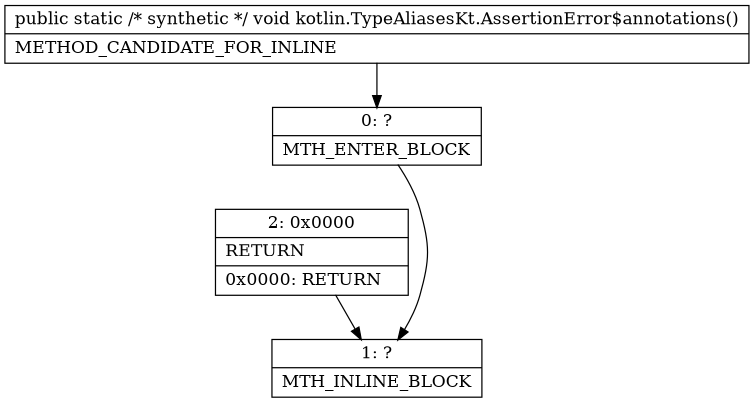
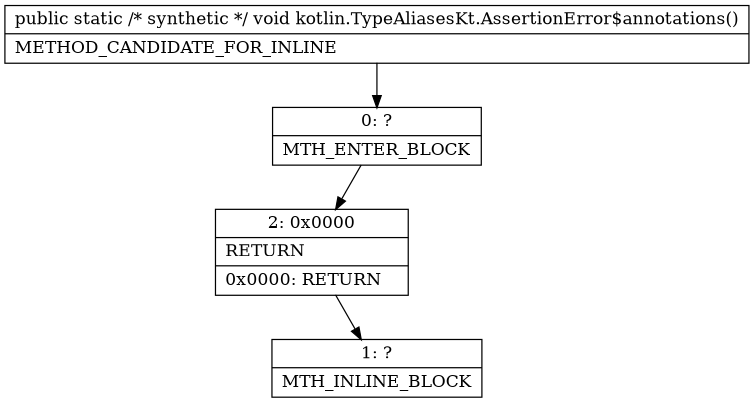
(427, 246) -> (352, 182)
